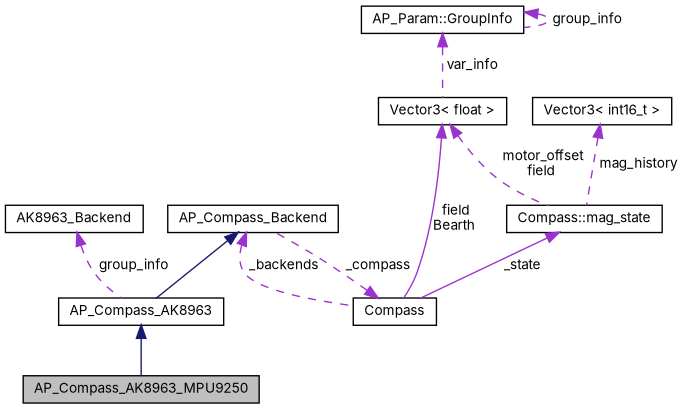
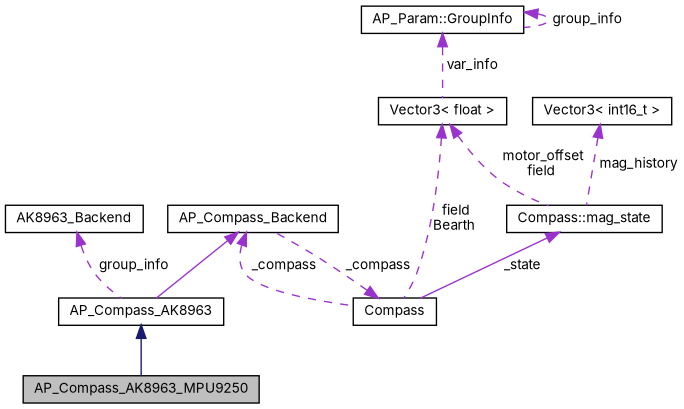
(431, 221) -> (431, 221)
(282, 266) -> (282, 266)
(192, 270) -> (192, 270)
